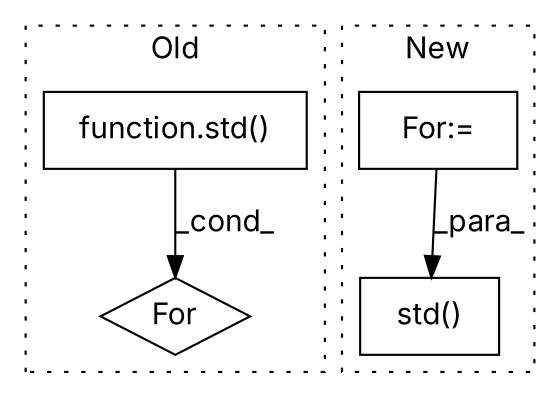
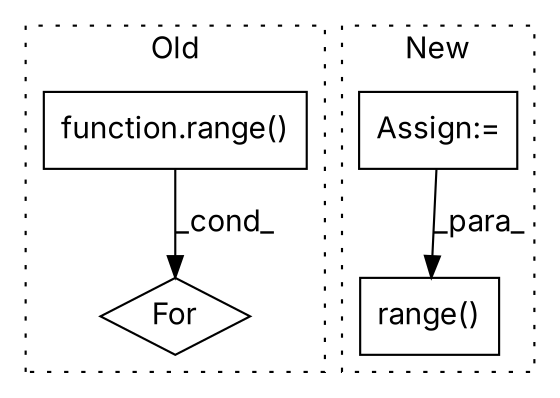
(175, 130) -> (175, 130)
(438, 130) -> (438, 130)
(430, 316) -> (430, 316)
